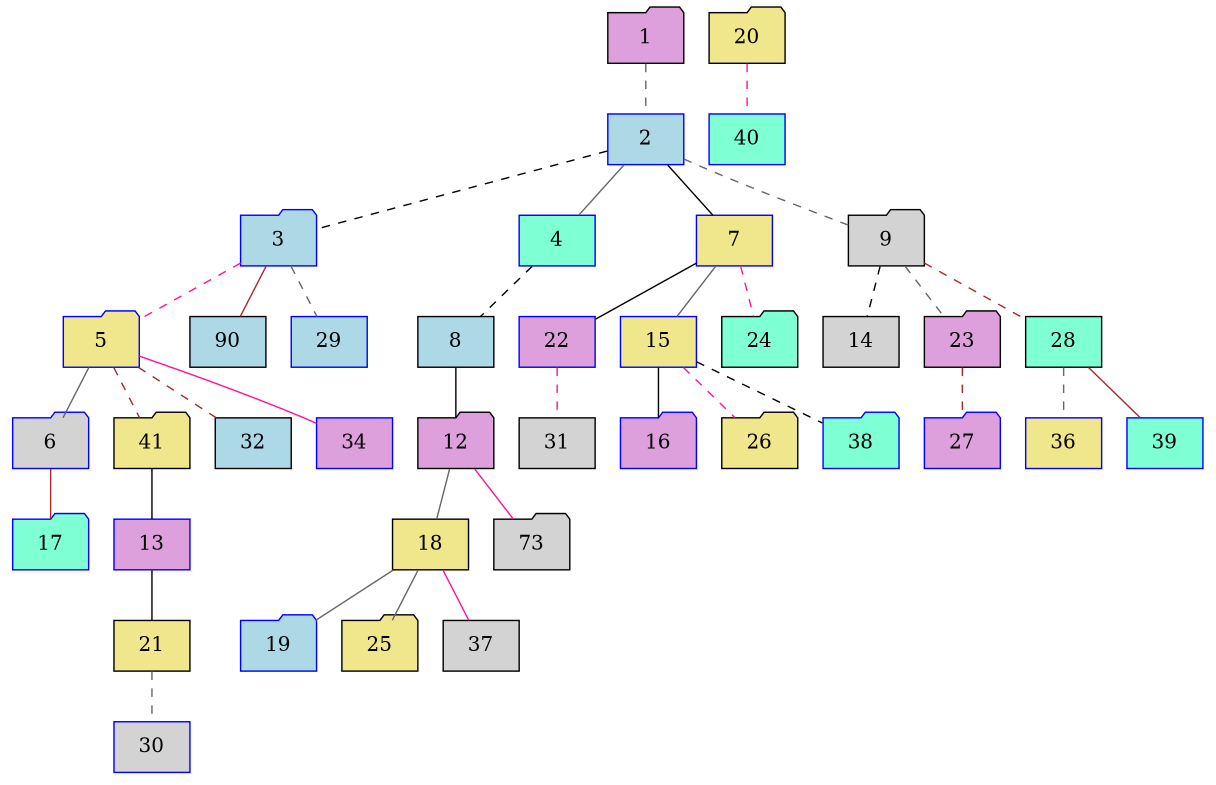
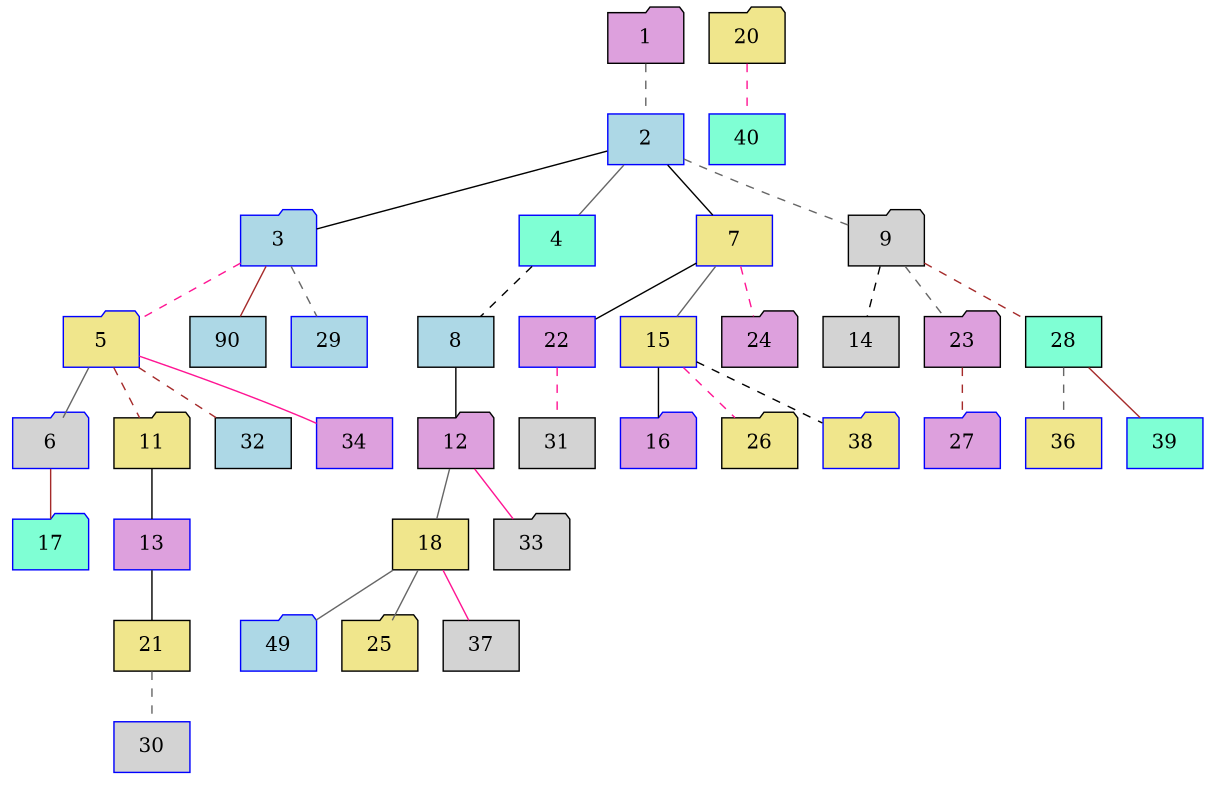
(462, 190) -> (462, 190)
(760, 342) -> (760, 342)
(152, 443) -> (152, 443)
(861, 443) -> (861, 443)
(532, 544) -> (532, 544)
(279, 646) -> (279, 646)
